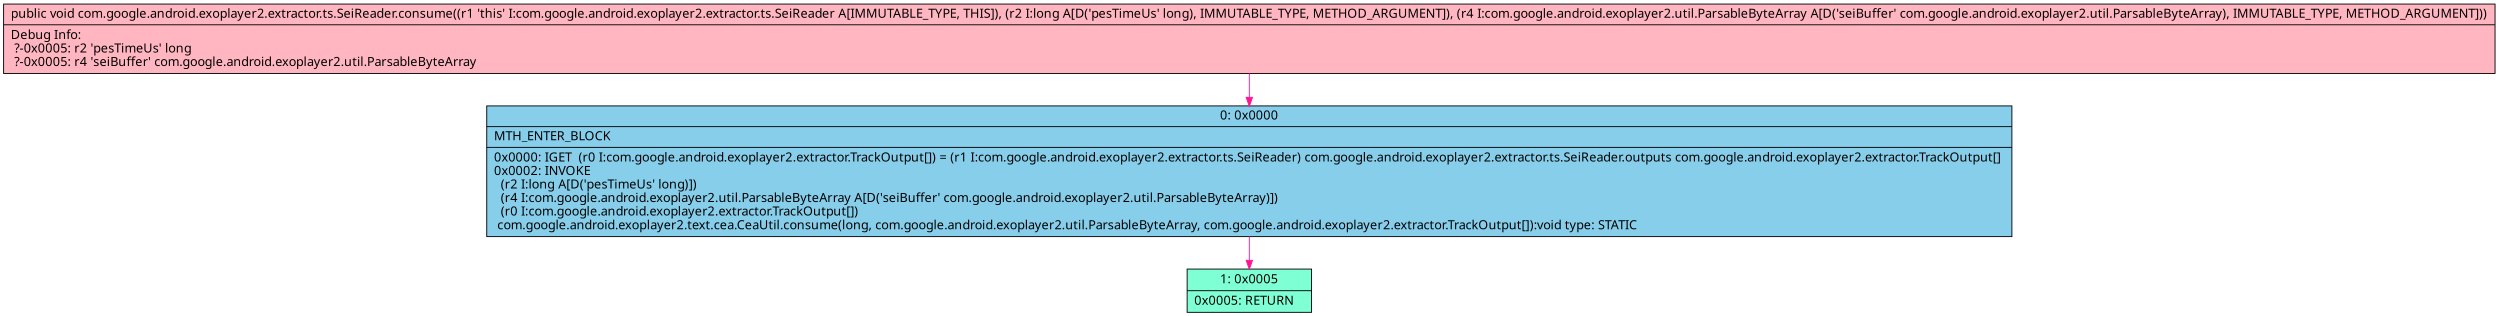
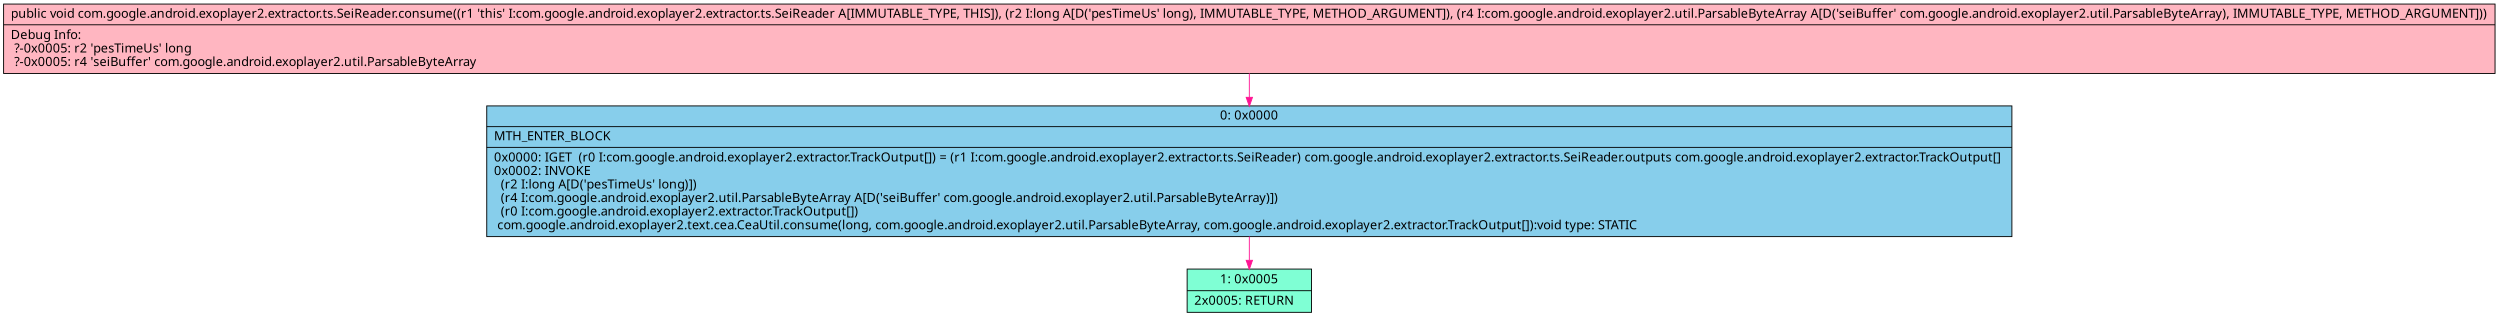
(1249, 301) -> (1249, 301)
